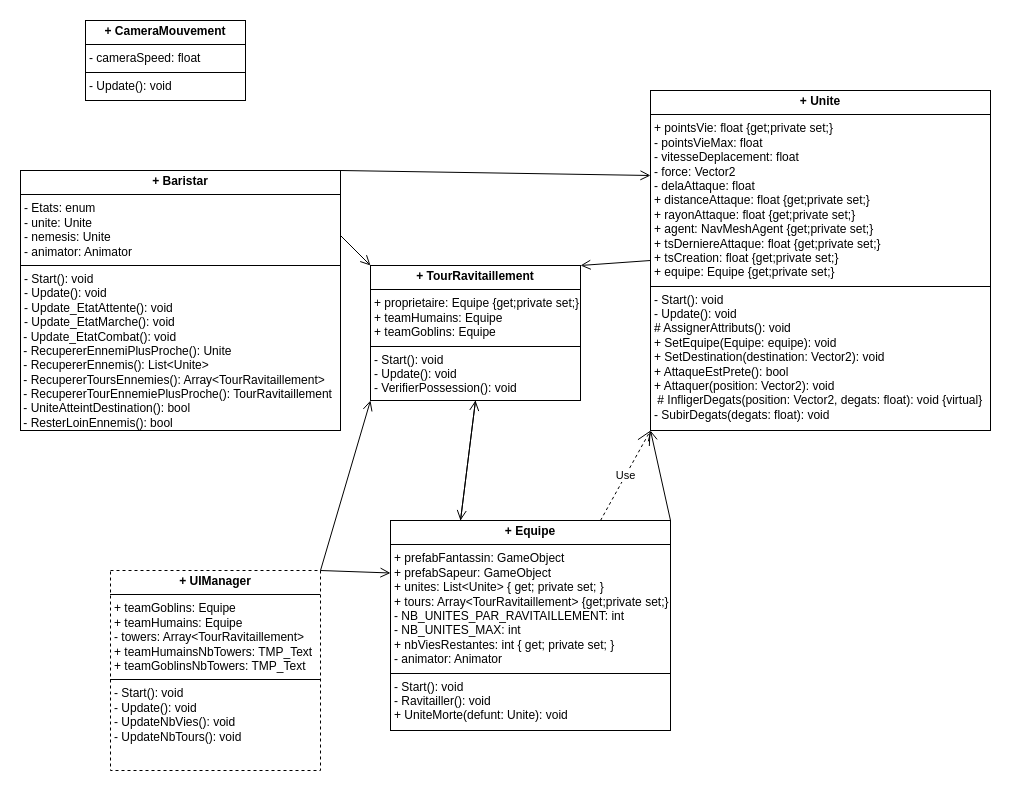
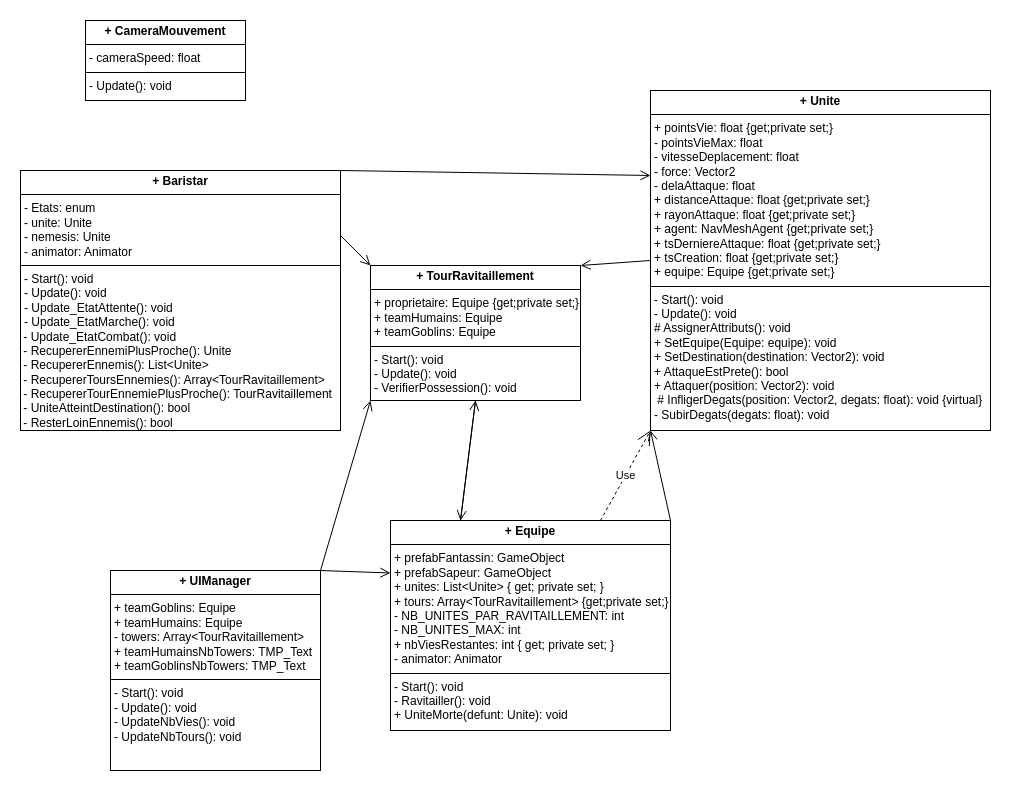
(216, 671) -> (216, 671)
